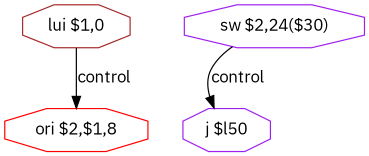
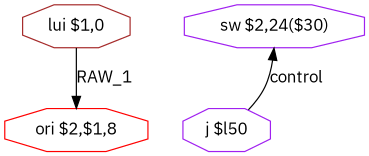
(212, 68) -> (265, 87)
(104, 78) -> (104, 78)
